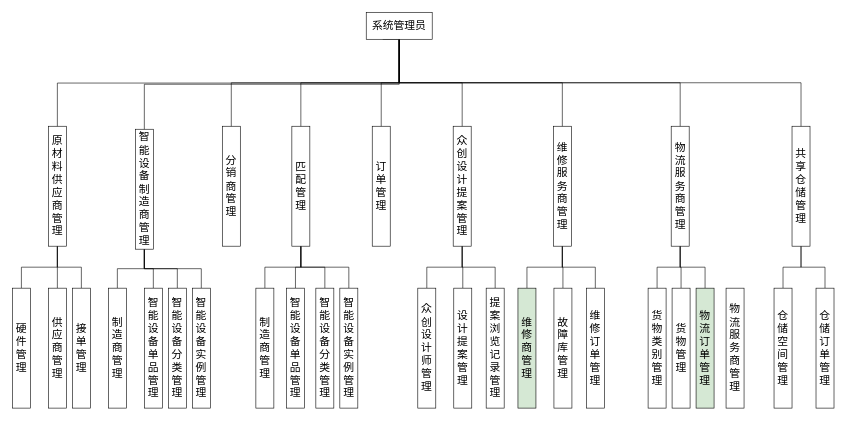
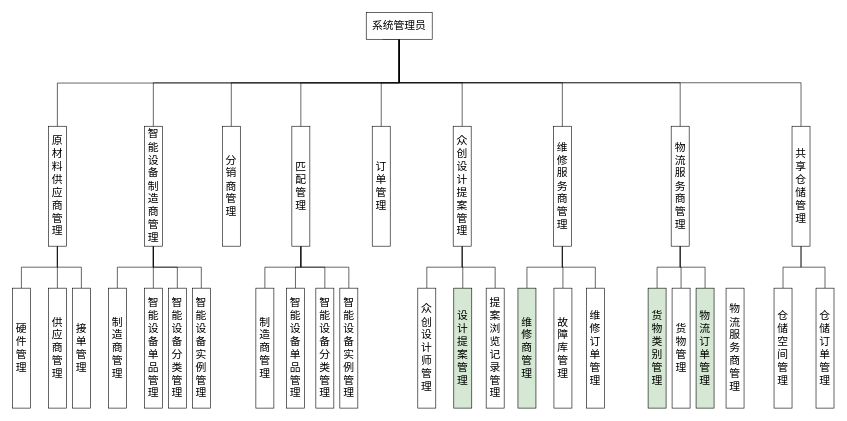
(144, 189) -> (153, 186)
(463, 348) -> (463, 348)
(657, 348) -> (657, 348)
